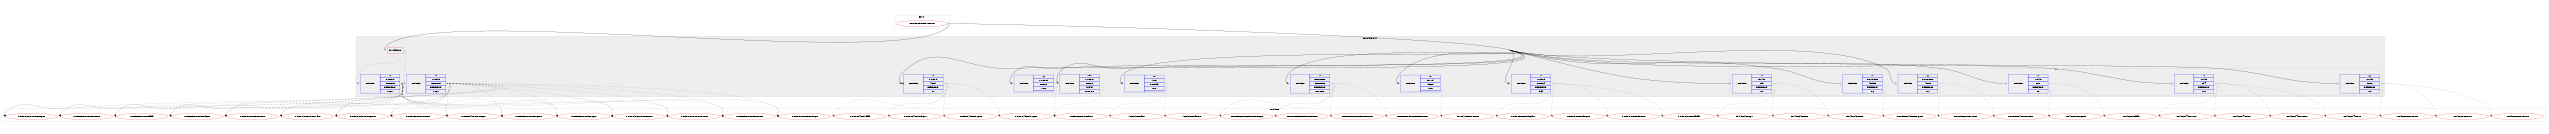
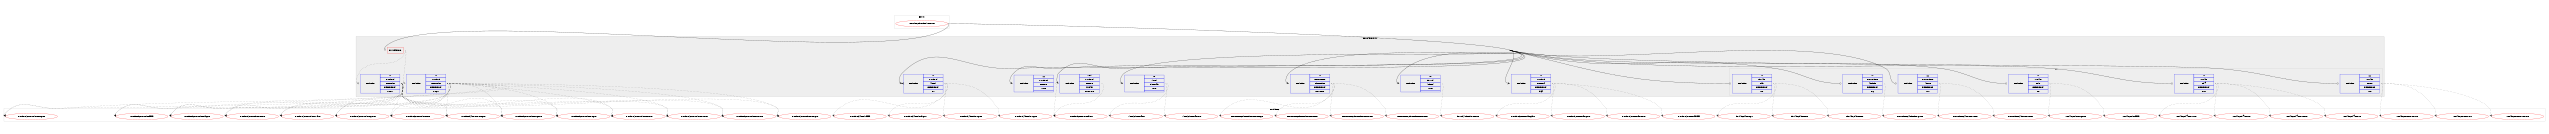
(87, 116) -> none
(1965, 116) -> (1965, 116)
